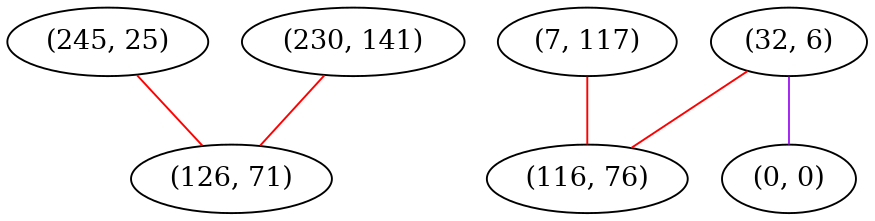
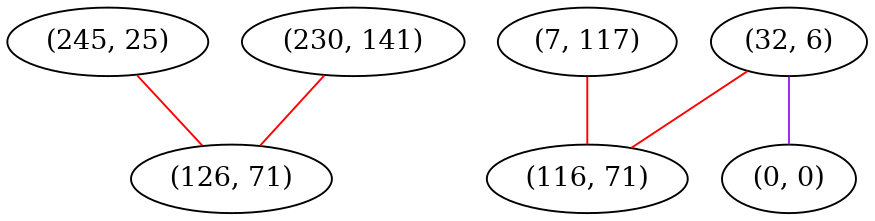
(587, 179) -> (587, 179)
